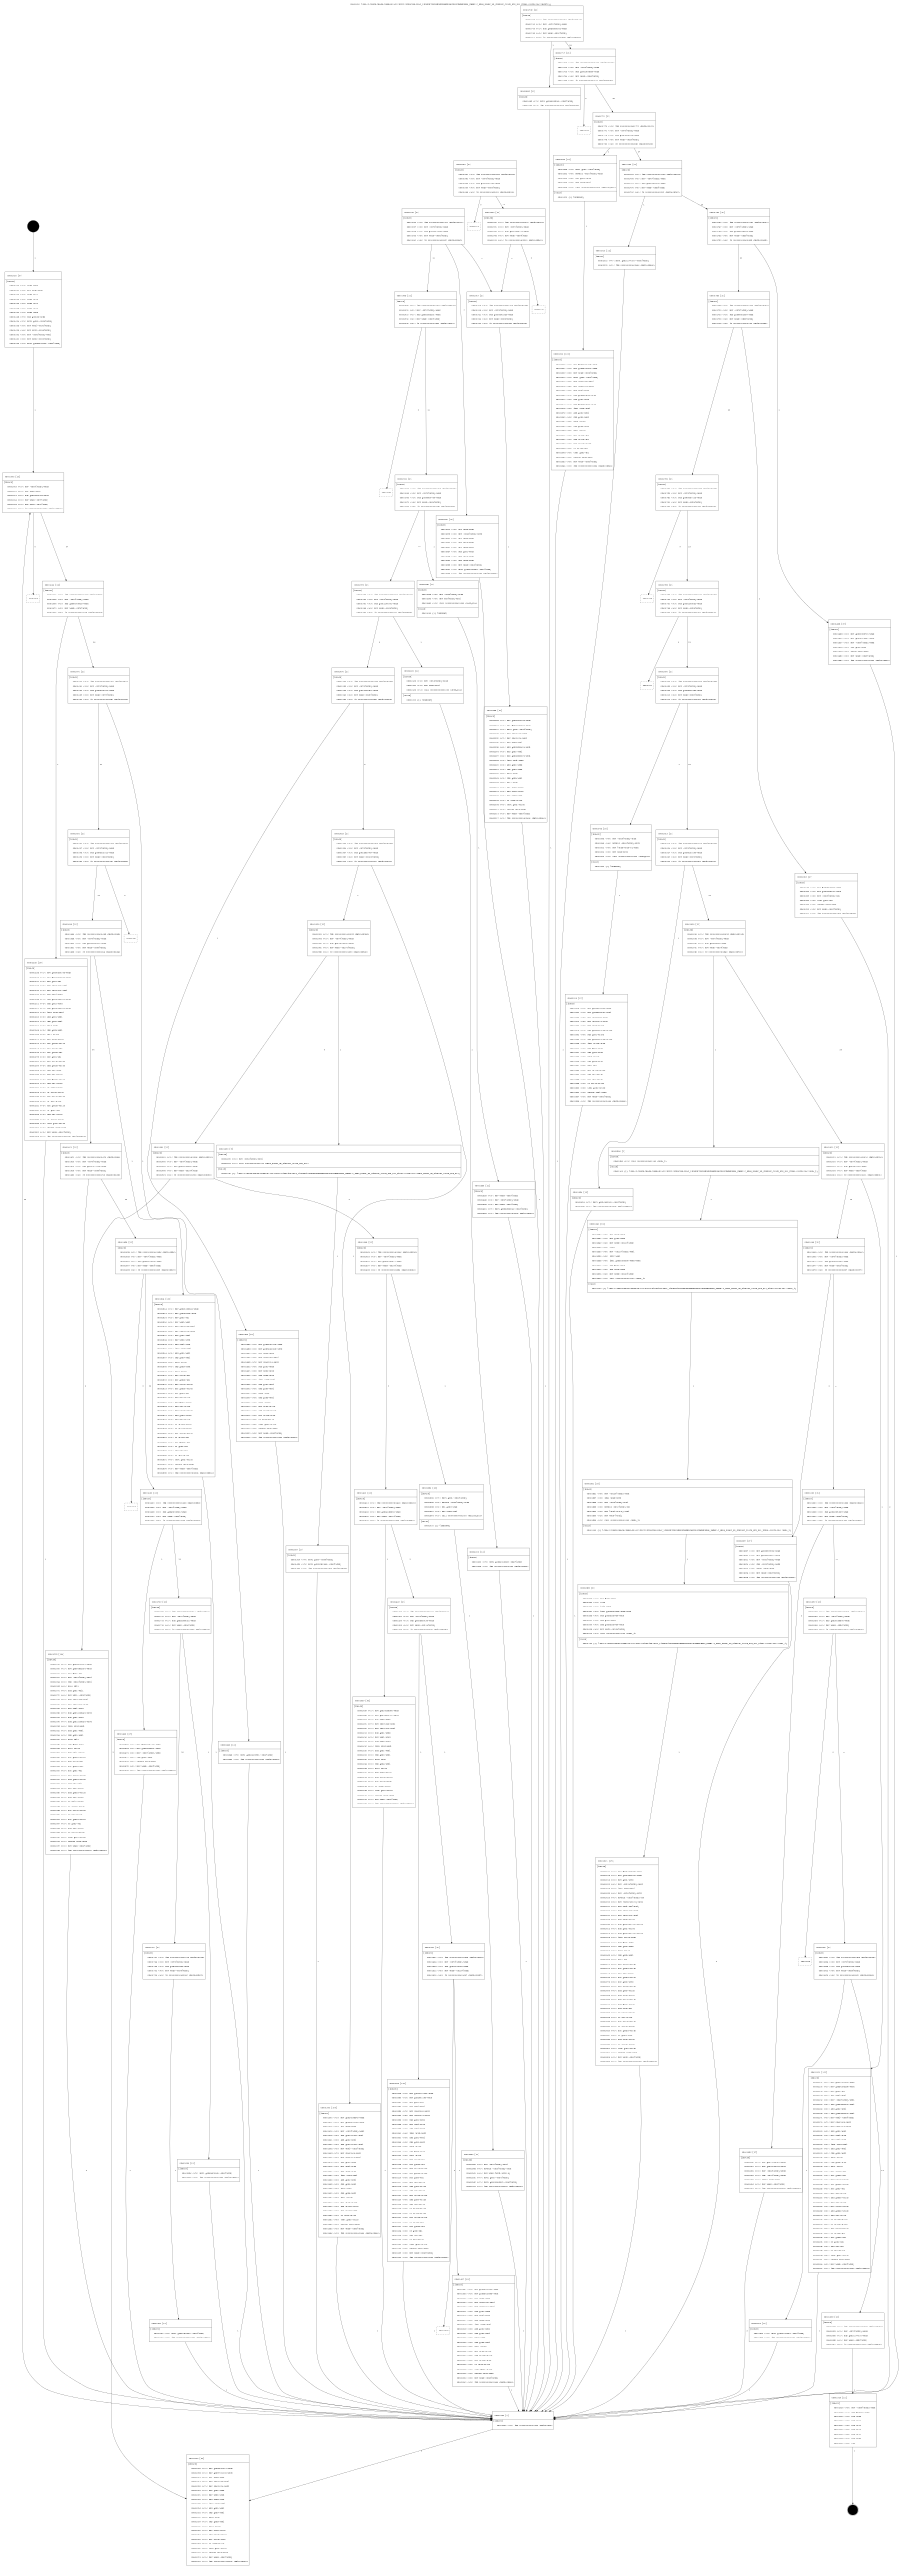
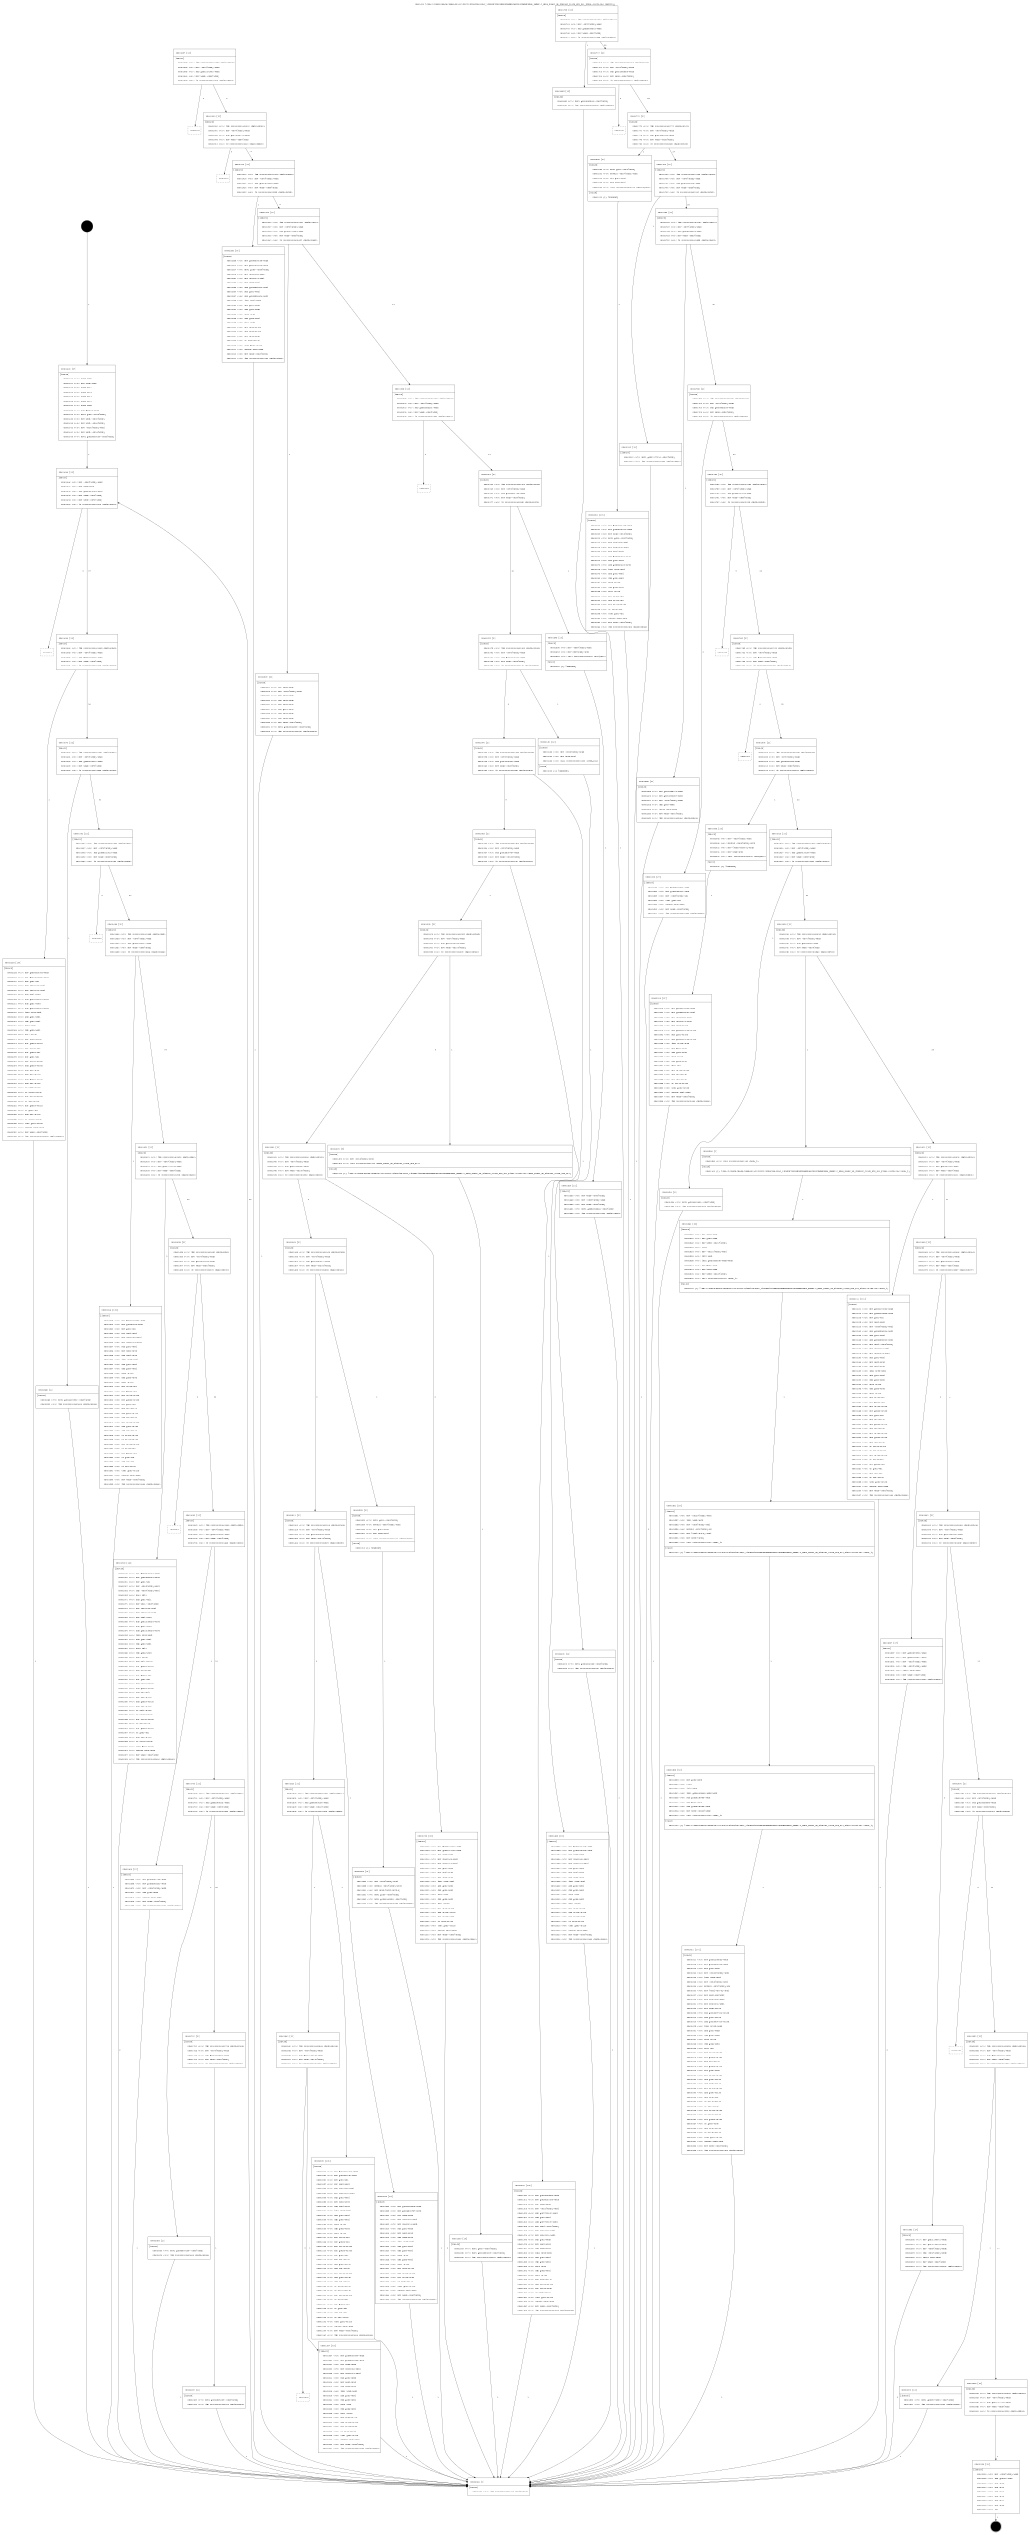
(478, 266) -> (276, 202)
(372, 2465) -> (444, 2214)
